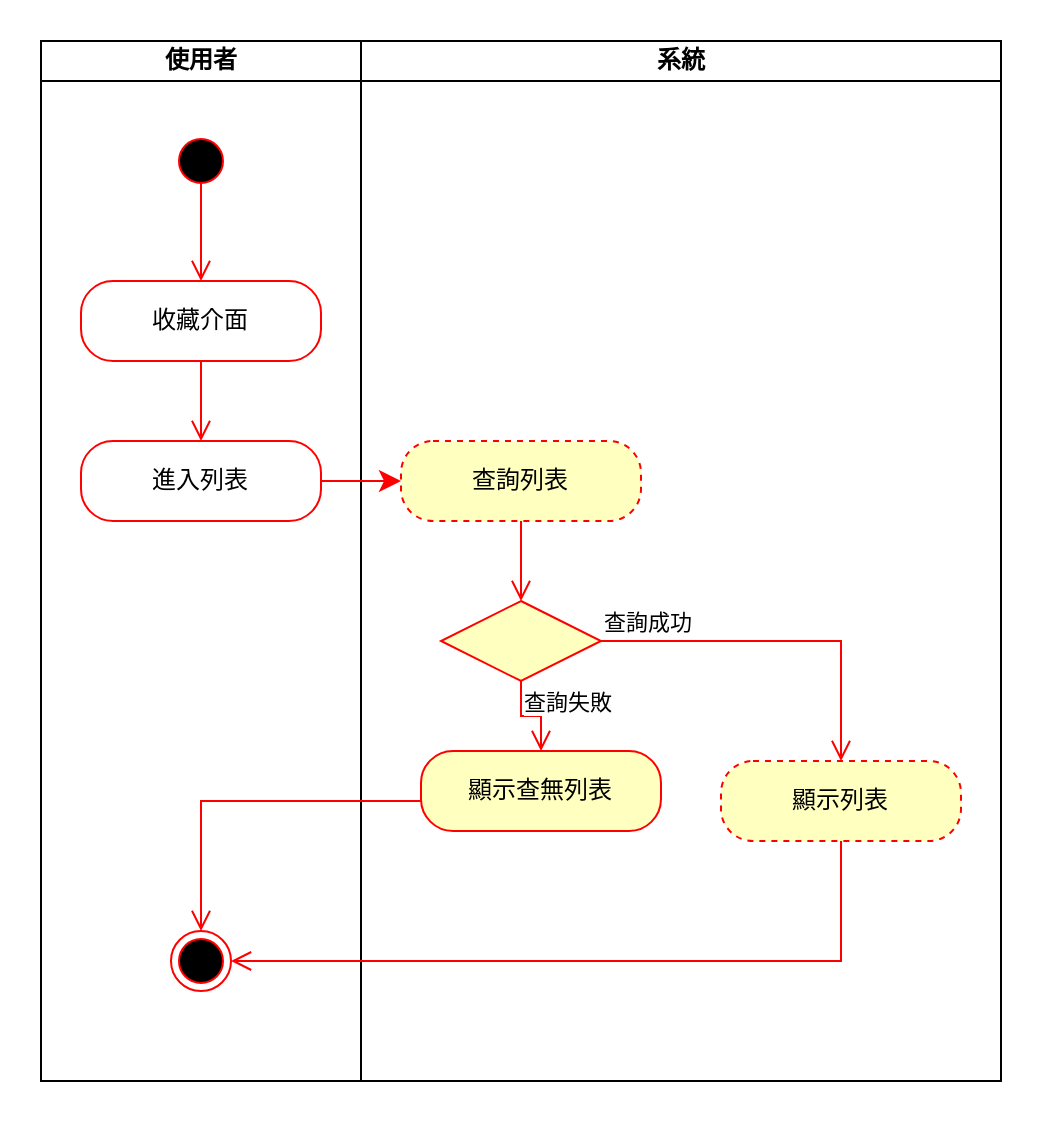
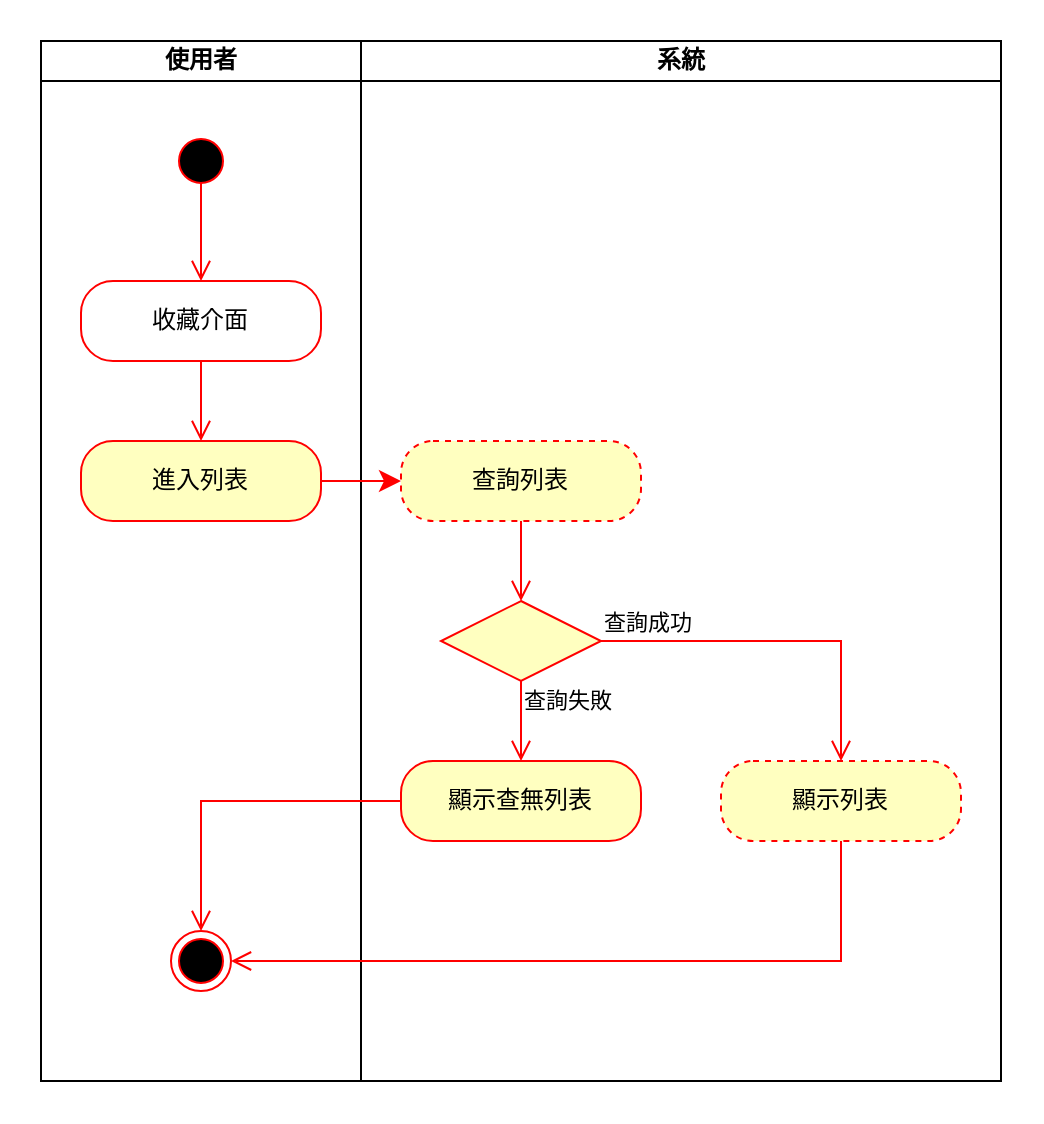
(201, 481) -> (201, 481)
(541, 791) -> (521, 801)
